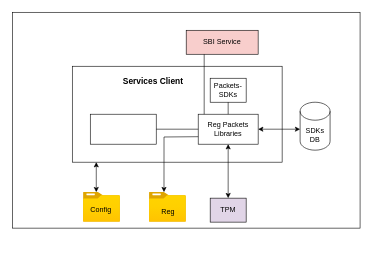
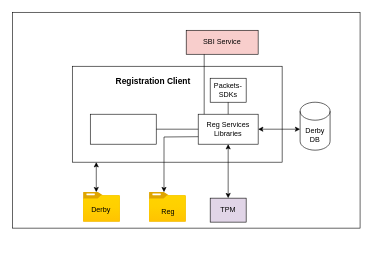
(153, 81) -> (153, 81)
(228, 129) -> (228, 129)
(315, 135) -> (315, 135)
(101, 210) -> (101, 210)
